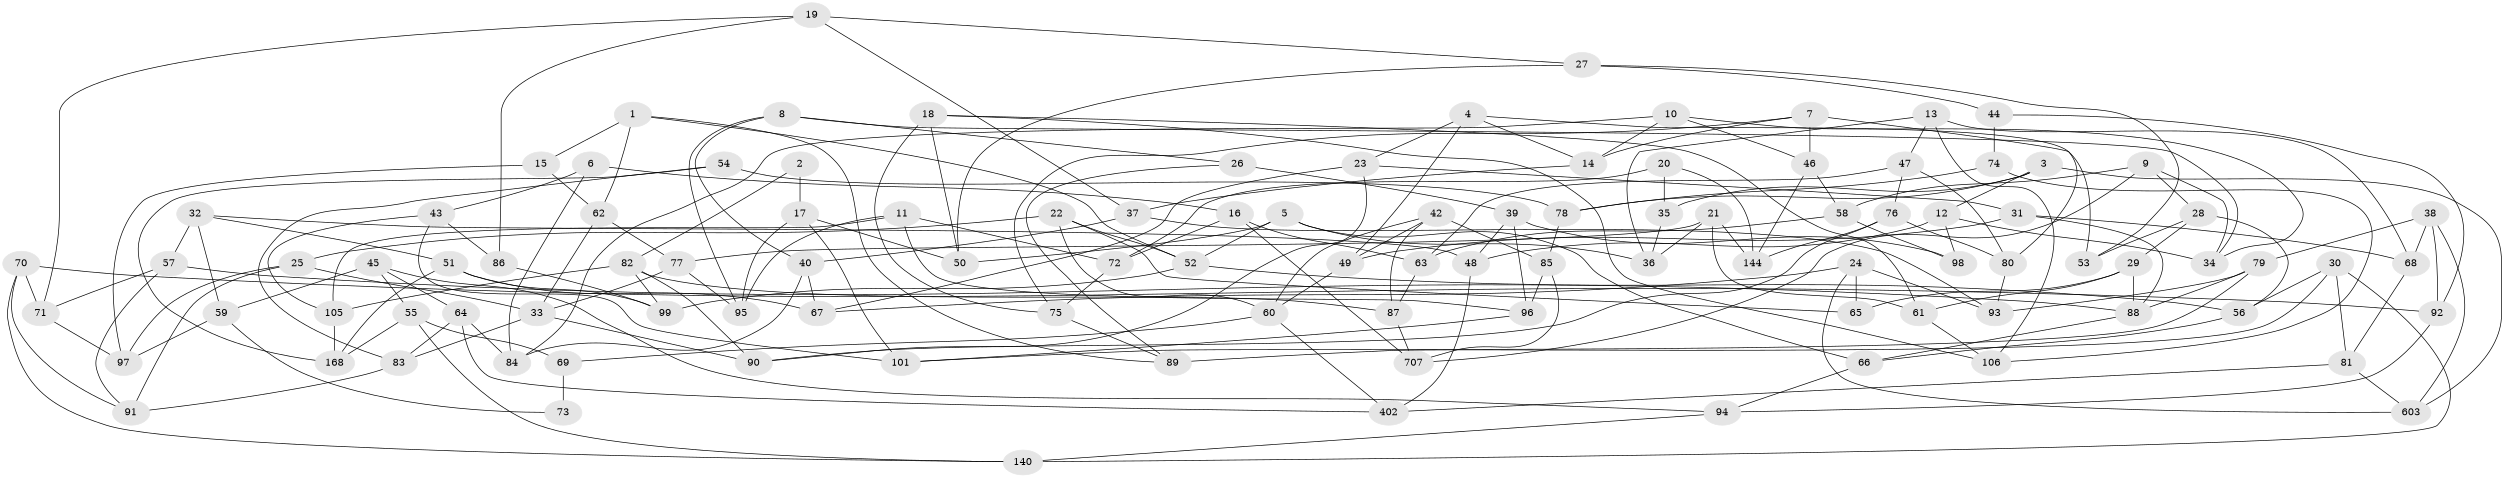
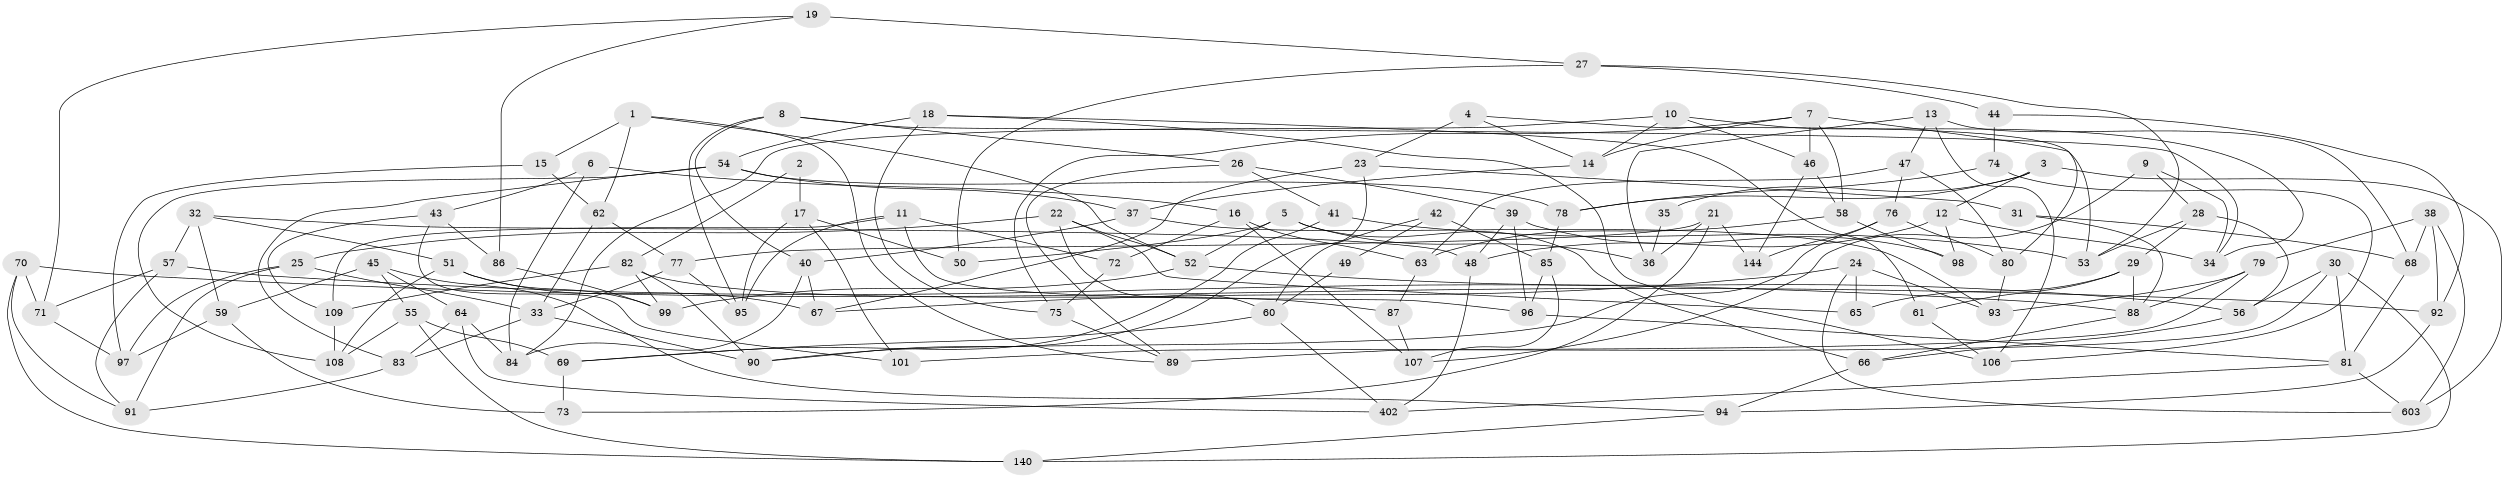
(965, 109) -> (928, 189)
(1664, 164) -> none
(2019, 182) -> (1838, 161)
(945, 192) -> (824, 134)
(1406, 198) -> none
none -> (1334, 214)
(1665, 238) -> none
(1393, 261) -> none
(1787, 293) -> (1113, 404)
(334, 313) -> (334, 313)
(1259, 339) -> (1937, 338)
(335, 363) -> (335, 363)
(1414, 363) -> (1414, 363)
